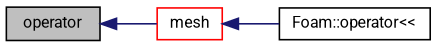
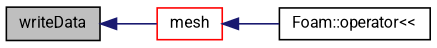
(53, 24) -> (53, 24)
